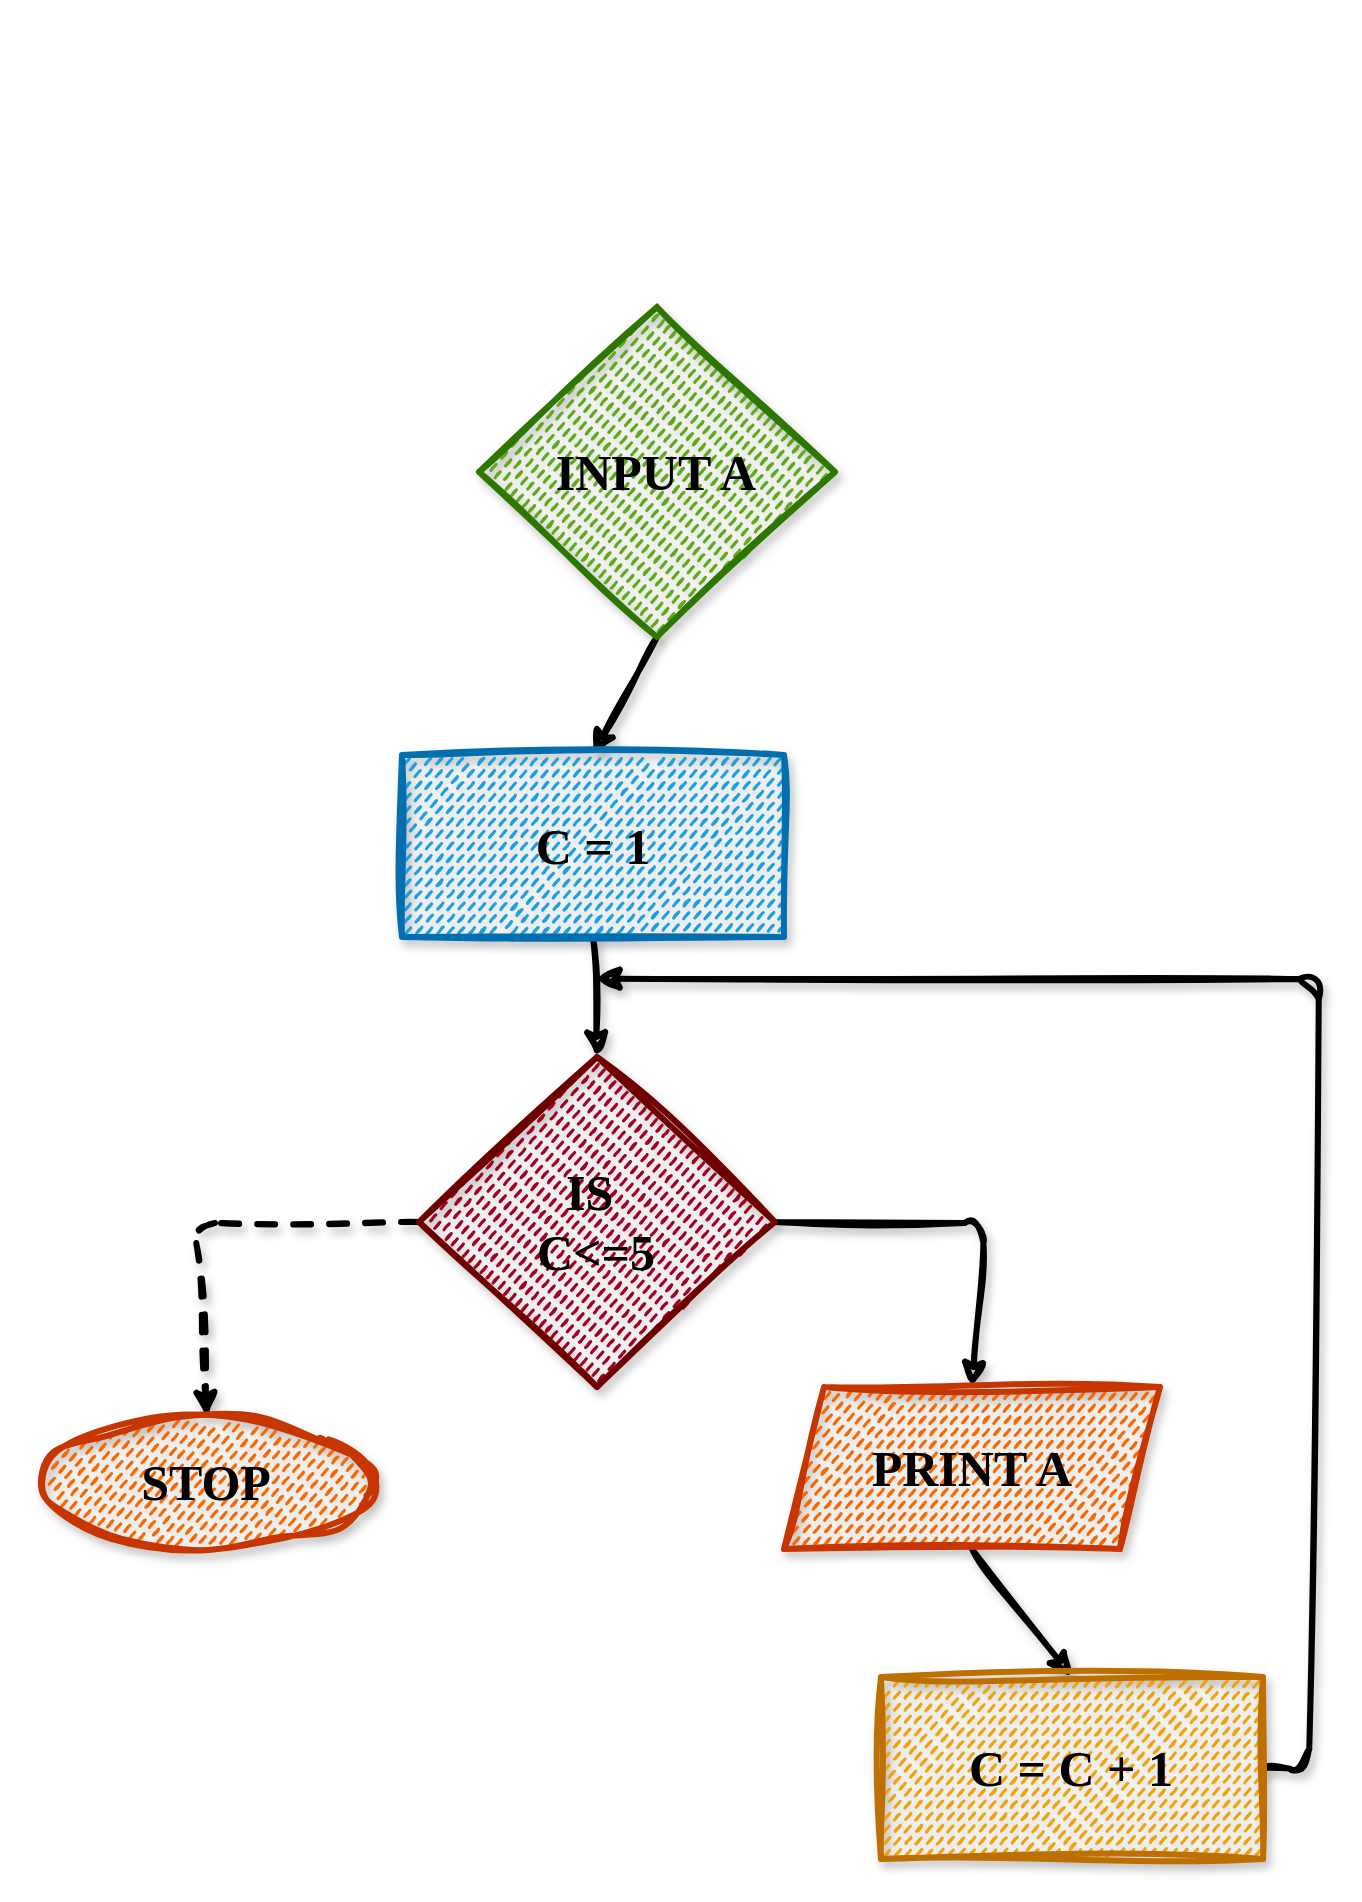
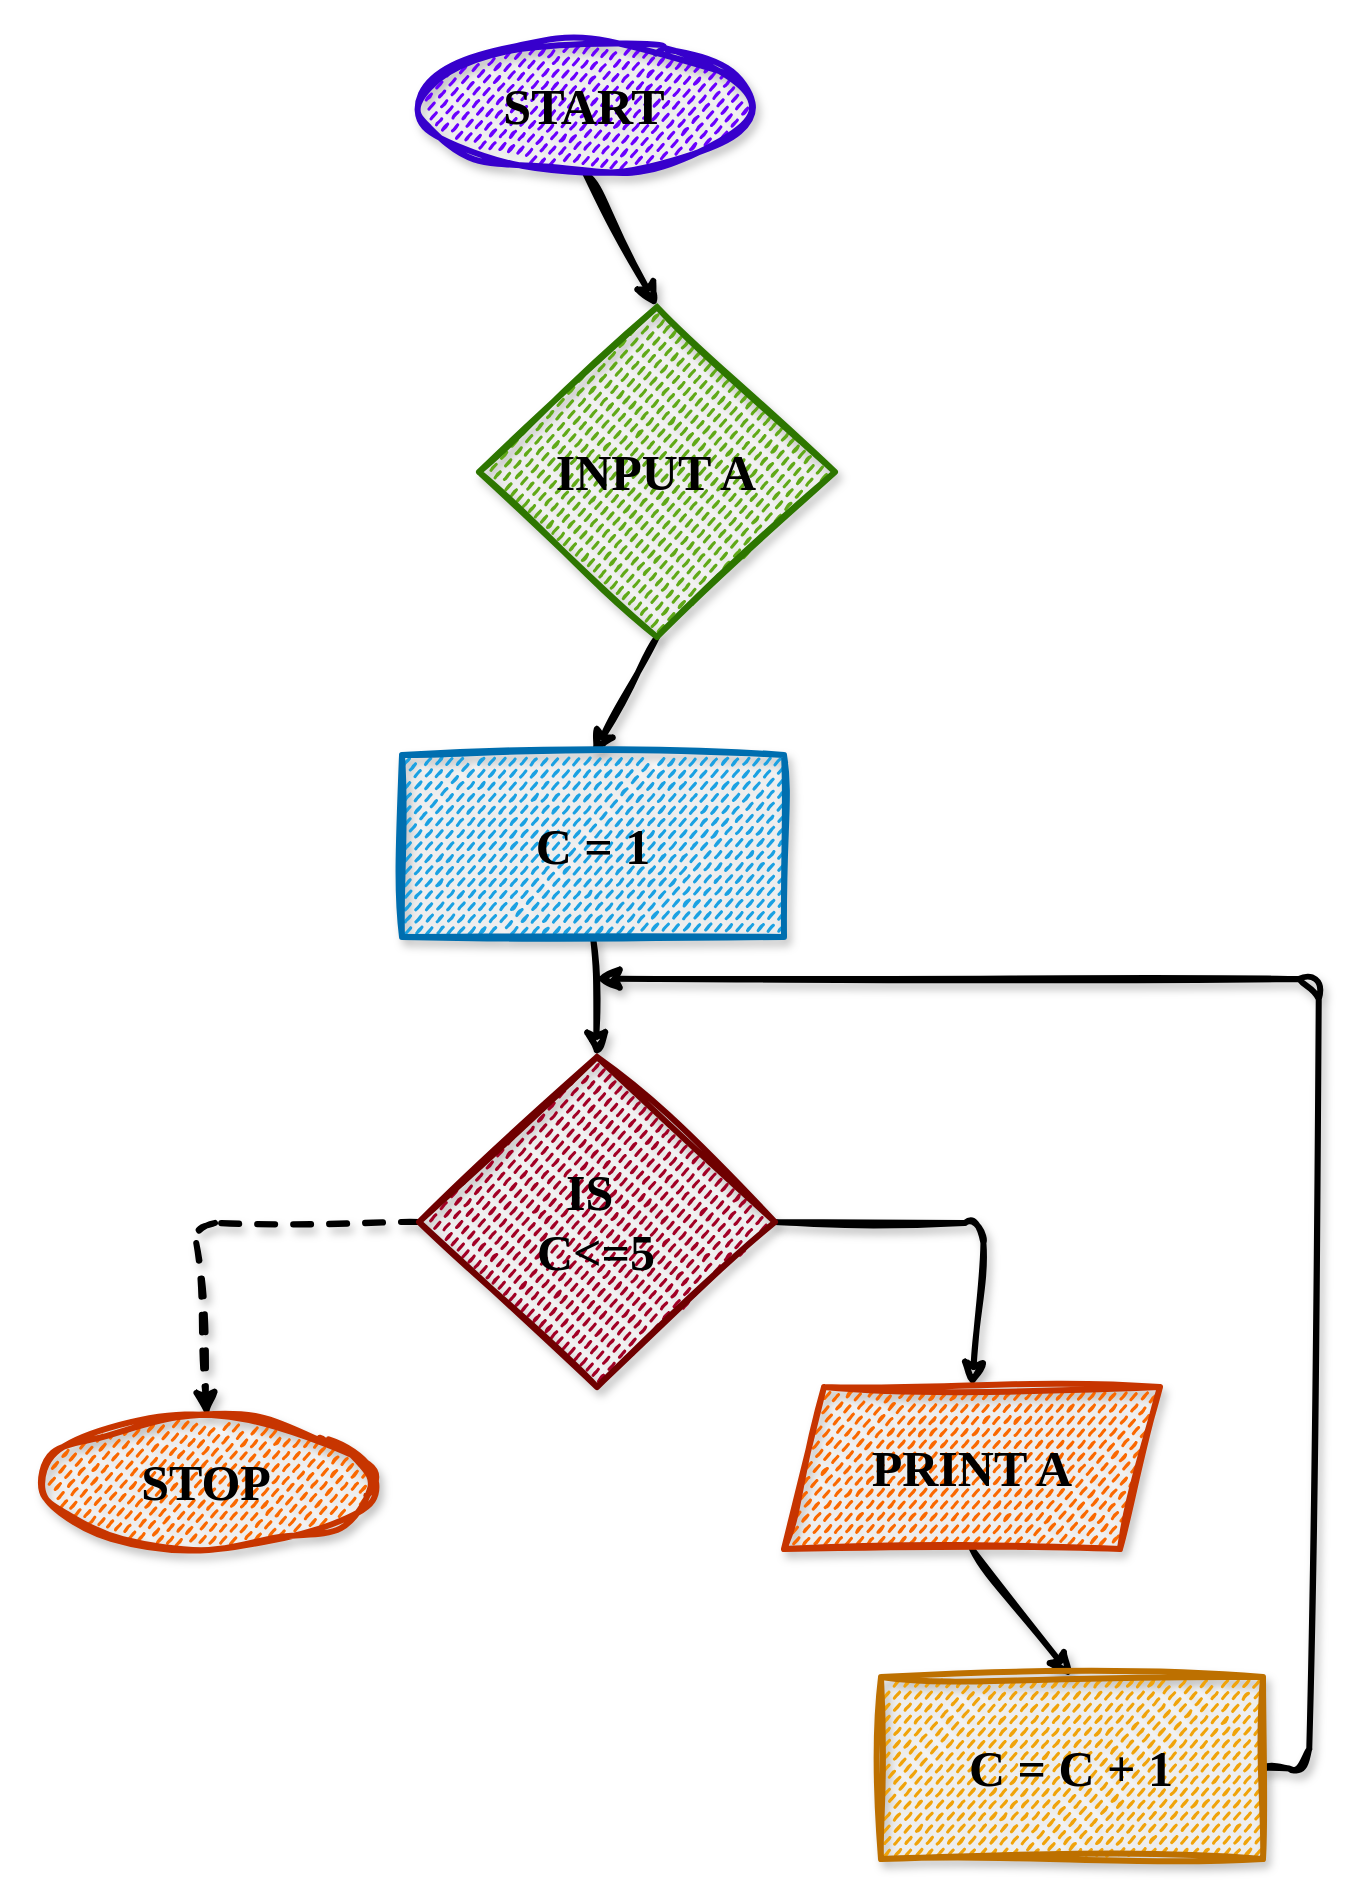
none -> (585, 107)
none -> (616, 231)
